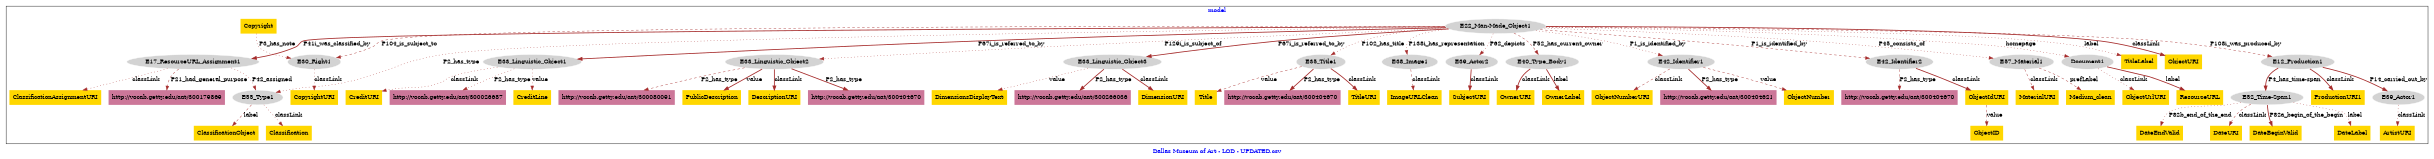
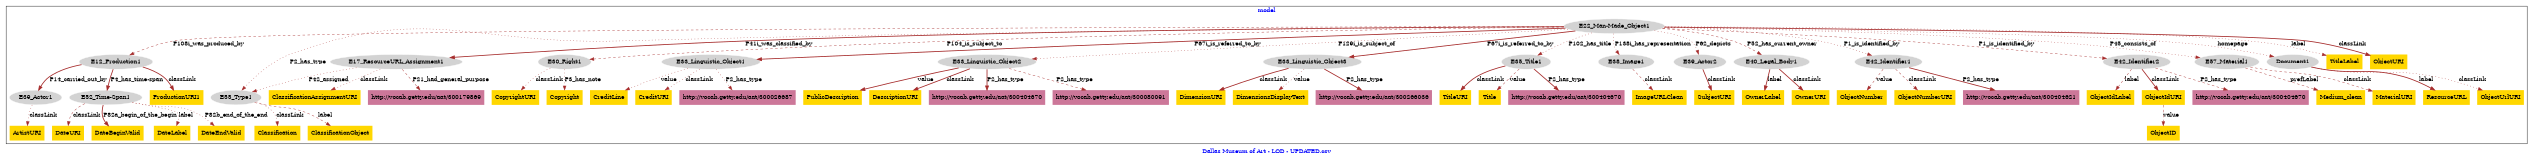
(266, 52) -> (565, 78)
(1542, 62) -> (1772, 62)
none -> (2110, 98)
